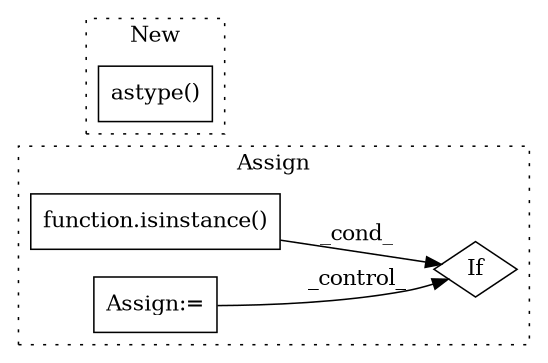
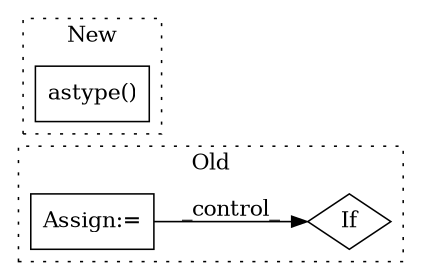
(274, 164) -> (211, 164)
(155, 222) -> none
